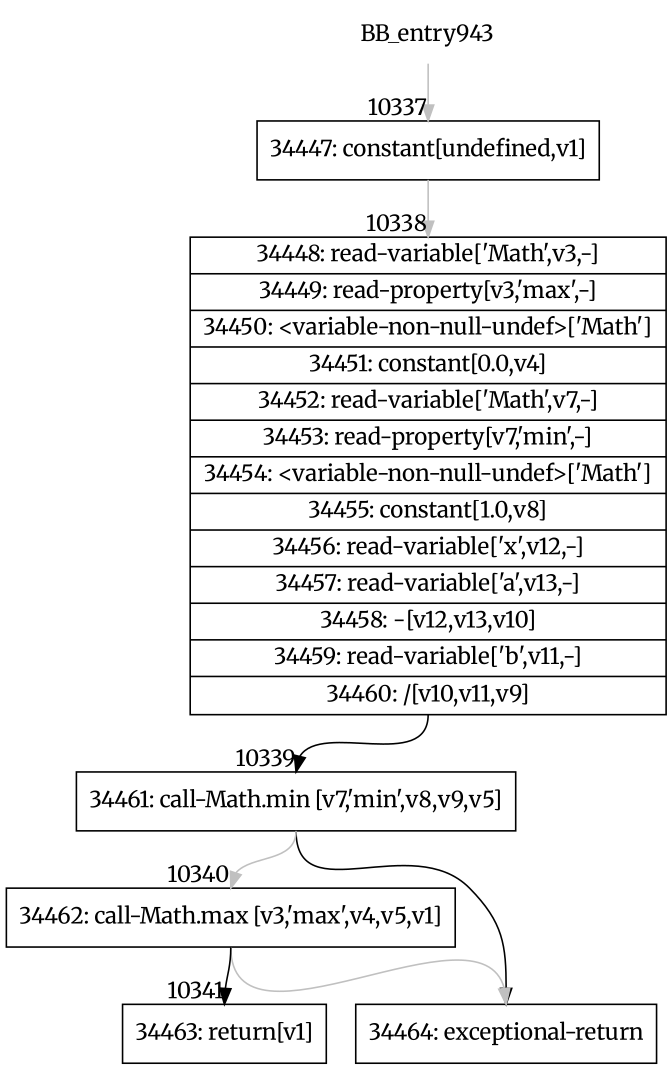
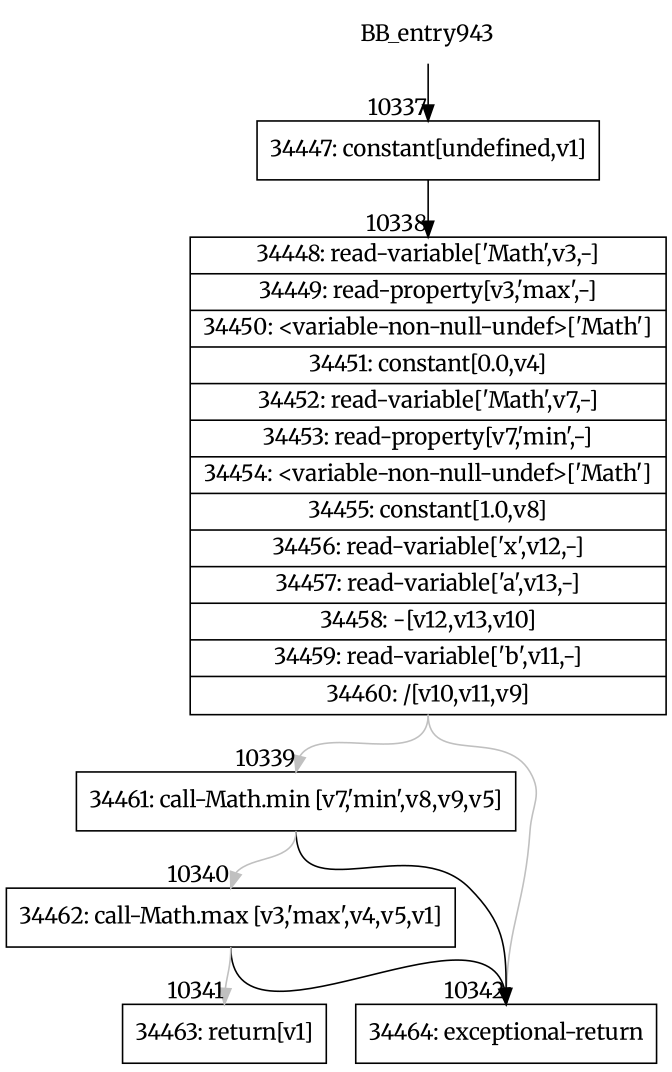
(428, 84) -> (428, 84)
(428, 200) -> (428, 200)
(370, 744) -> (370, 744)
none -> (532, 817)
(229, 971) -> (229, 971)
(361, 978) -> (361, 978)
